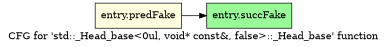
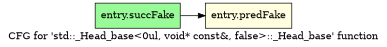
(191, 16) -> (189, 16)
